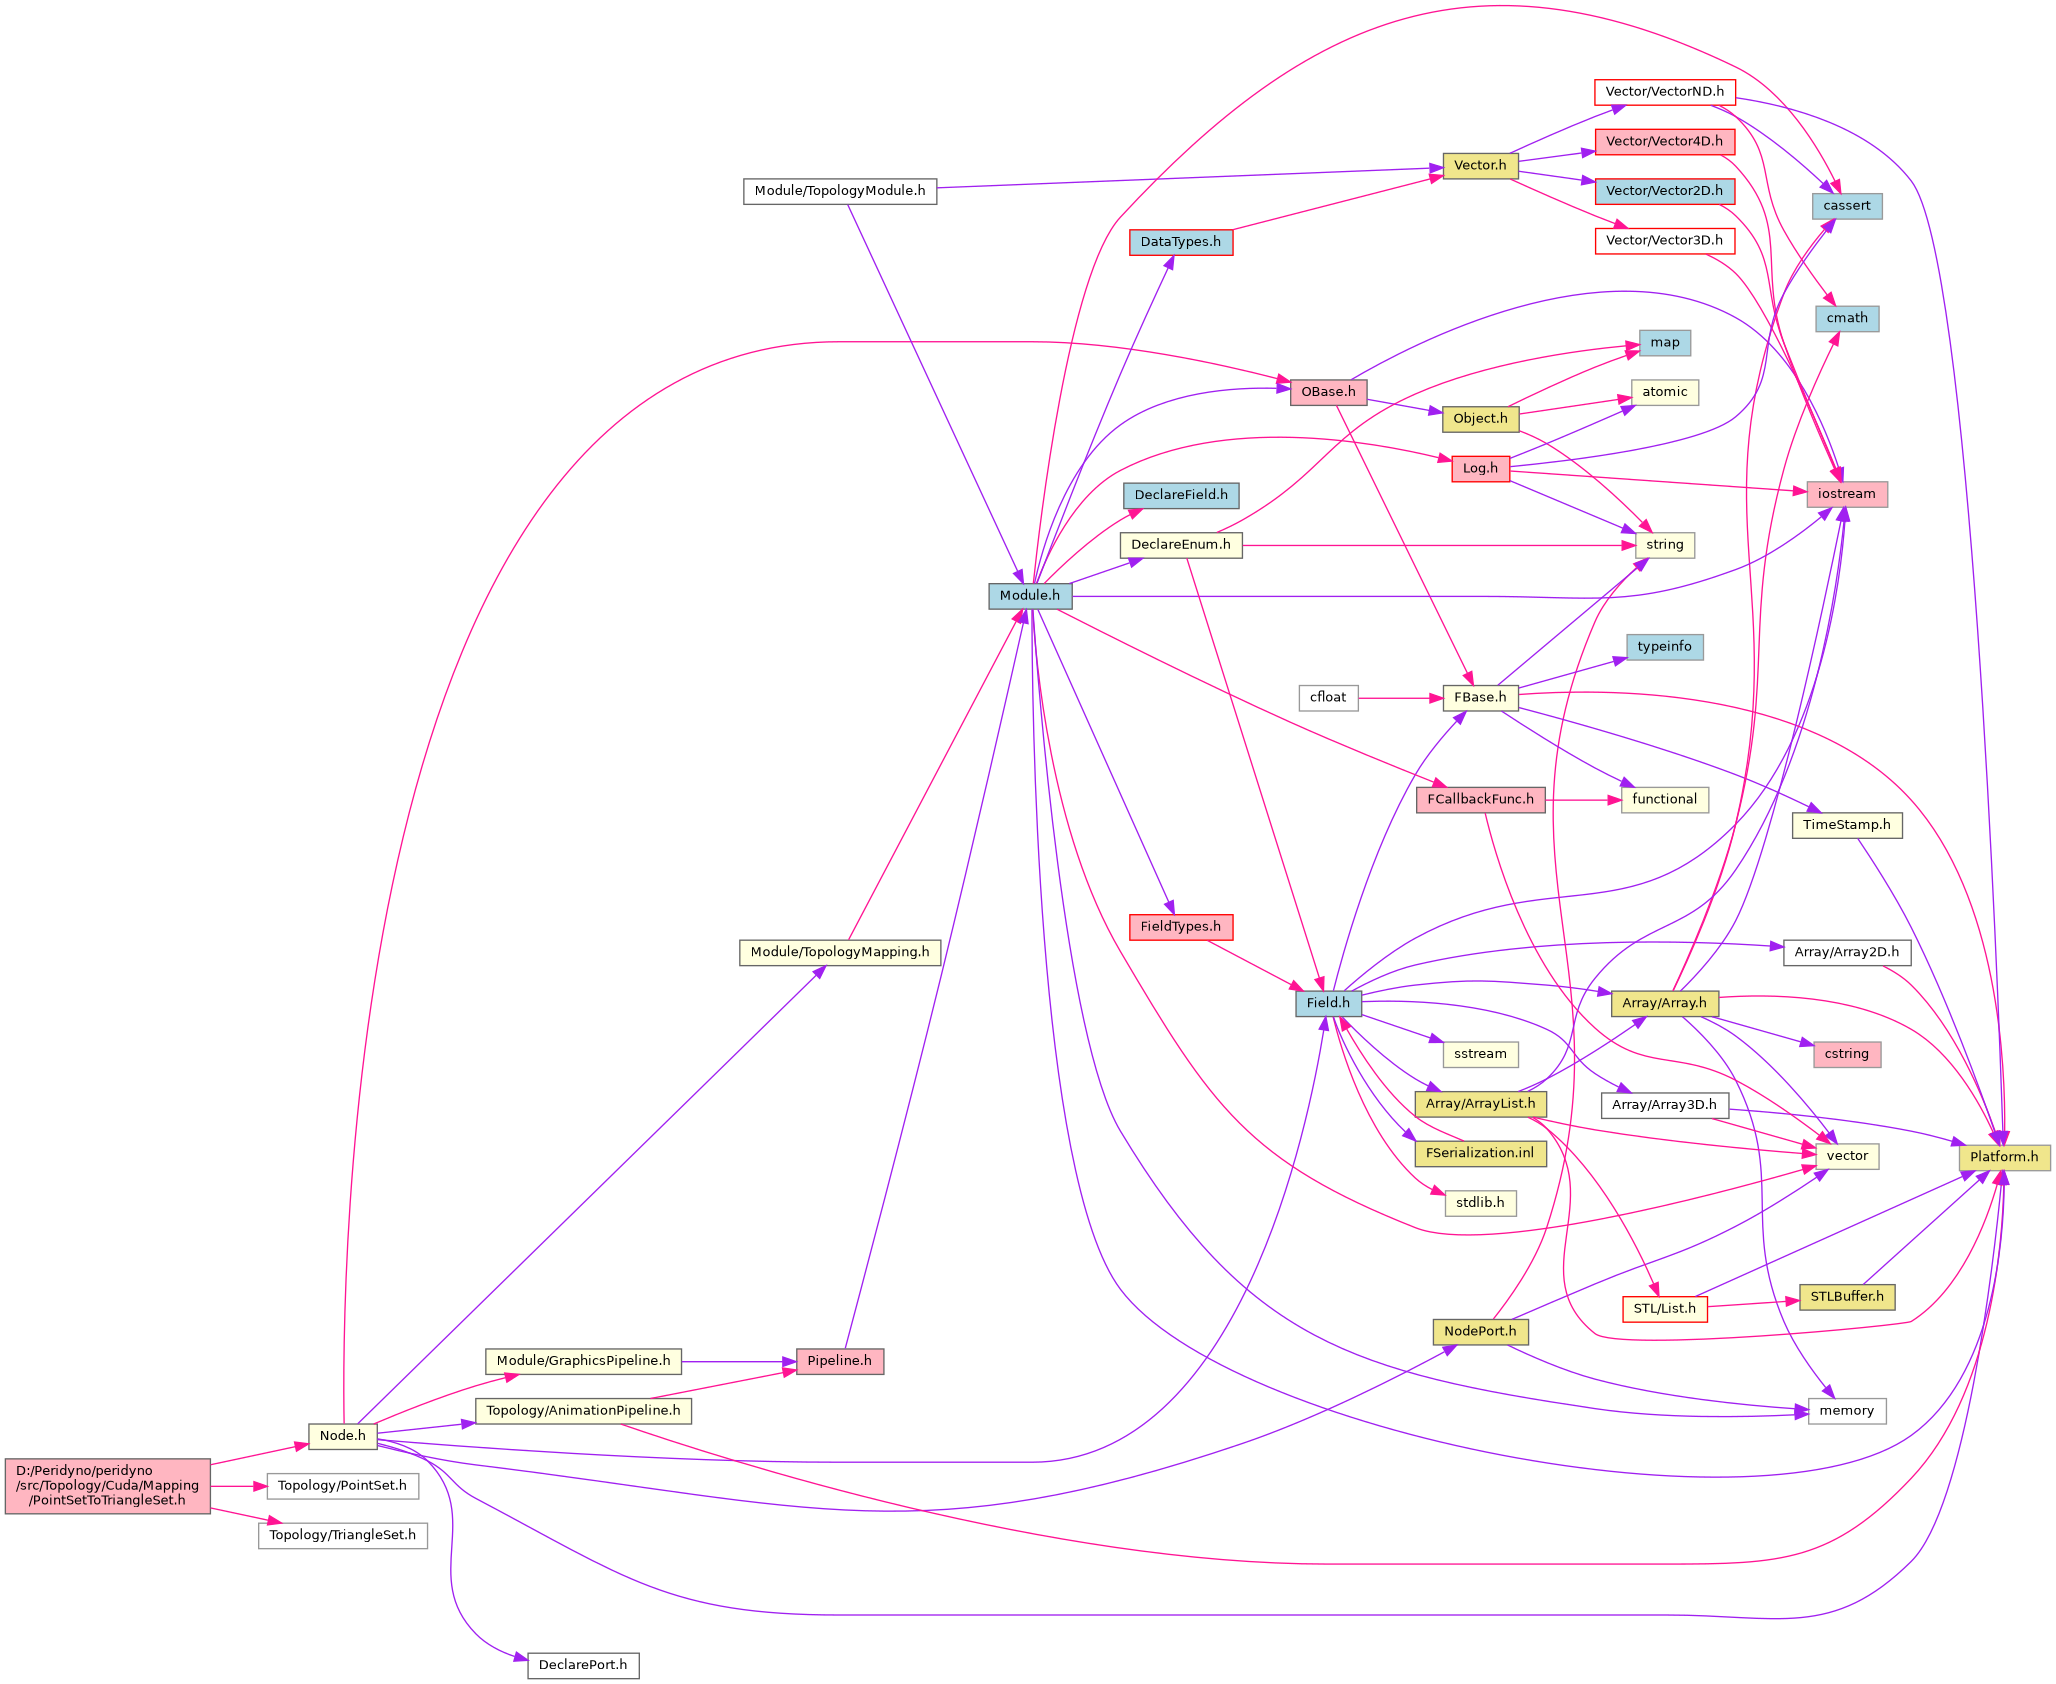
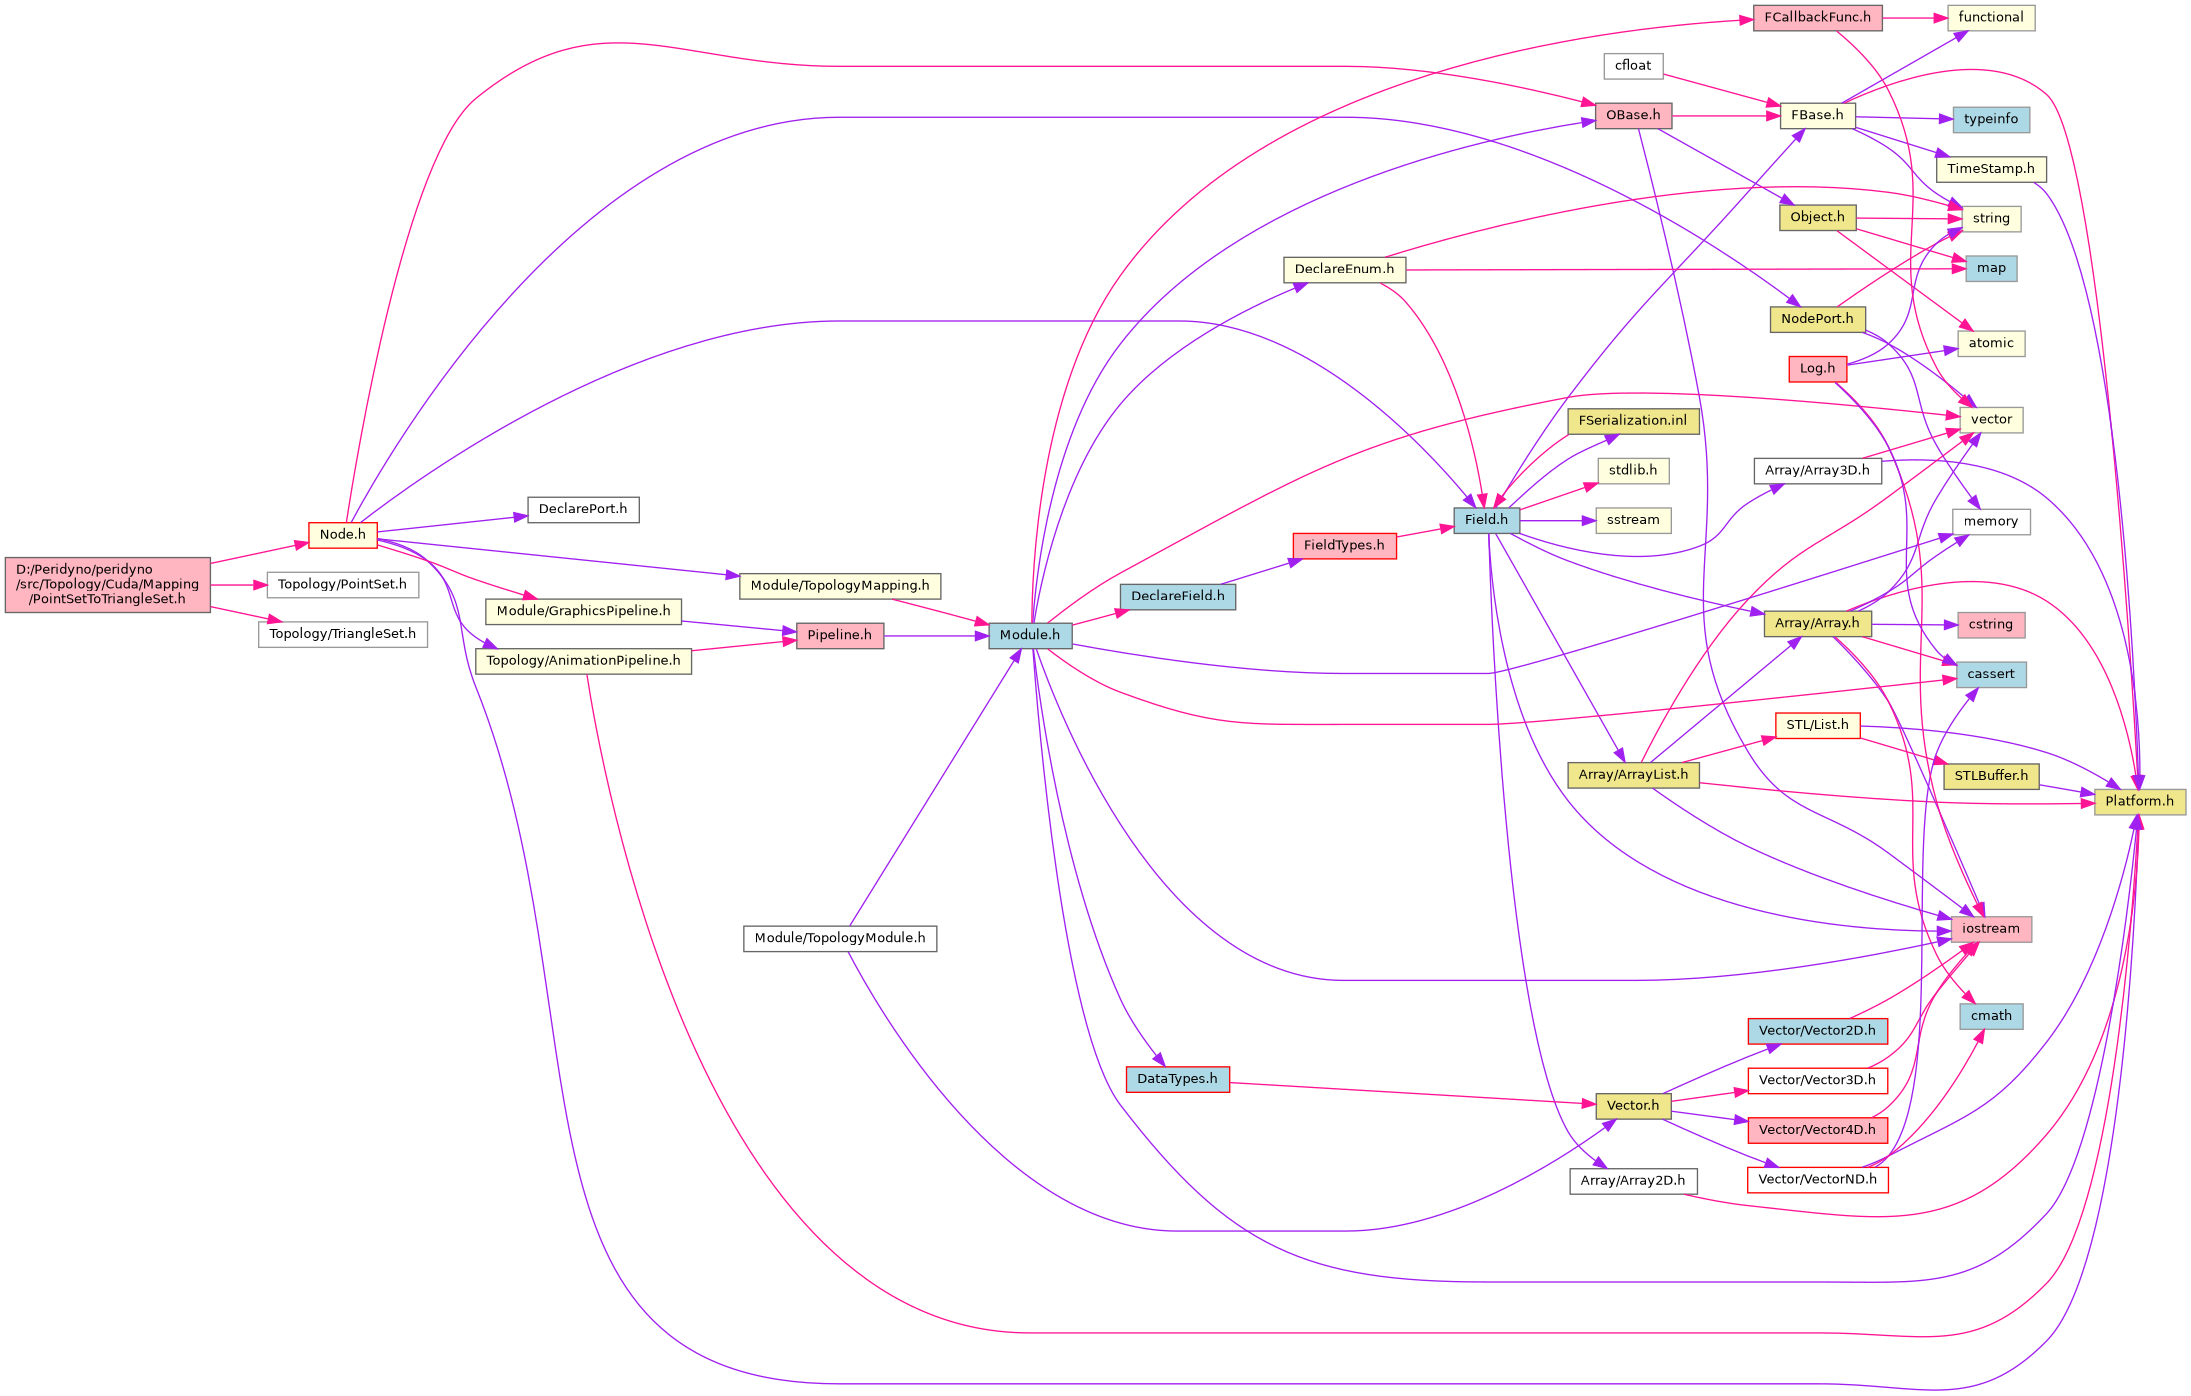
(1206, 443) -> none
(1103, 756) -> (1255, 574)
(343, 1437) -> (343, 535)
